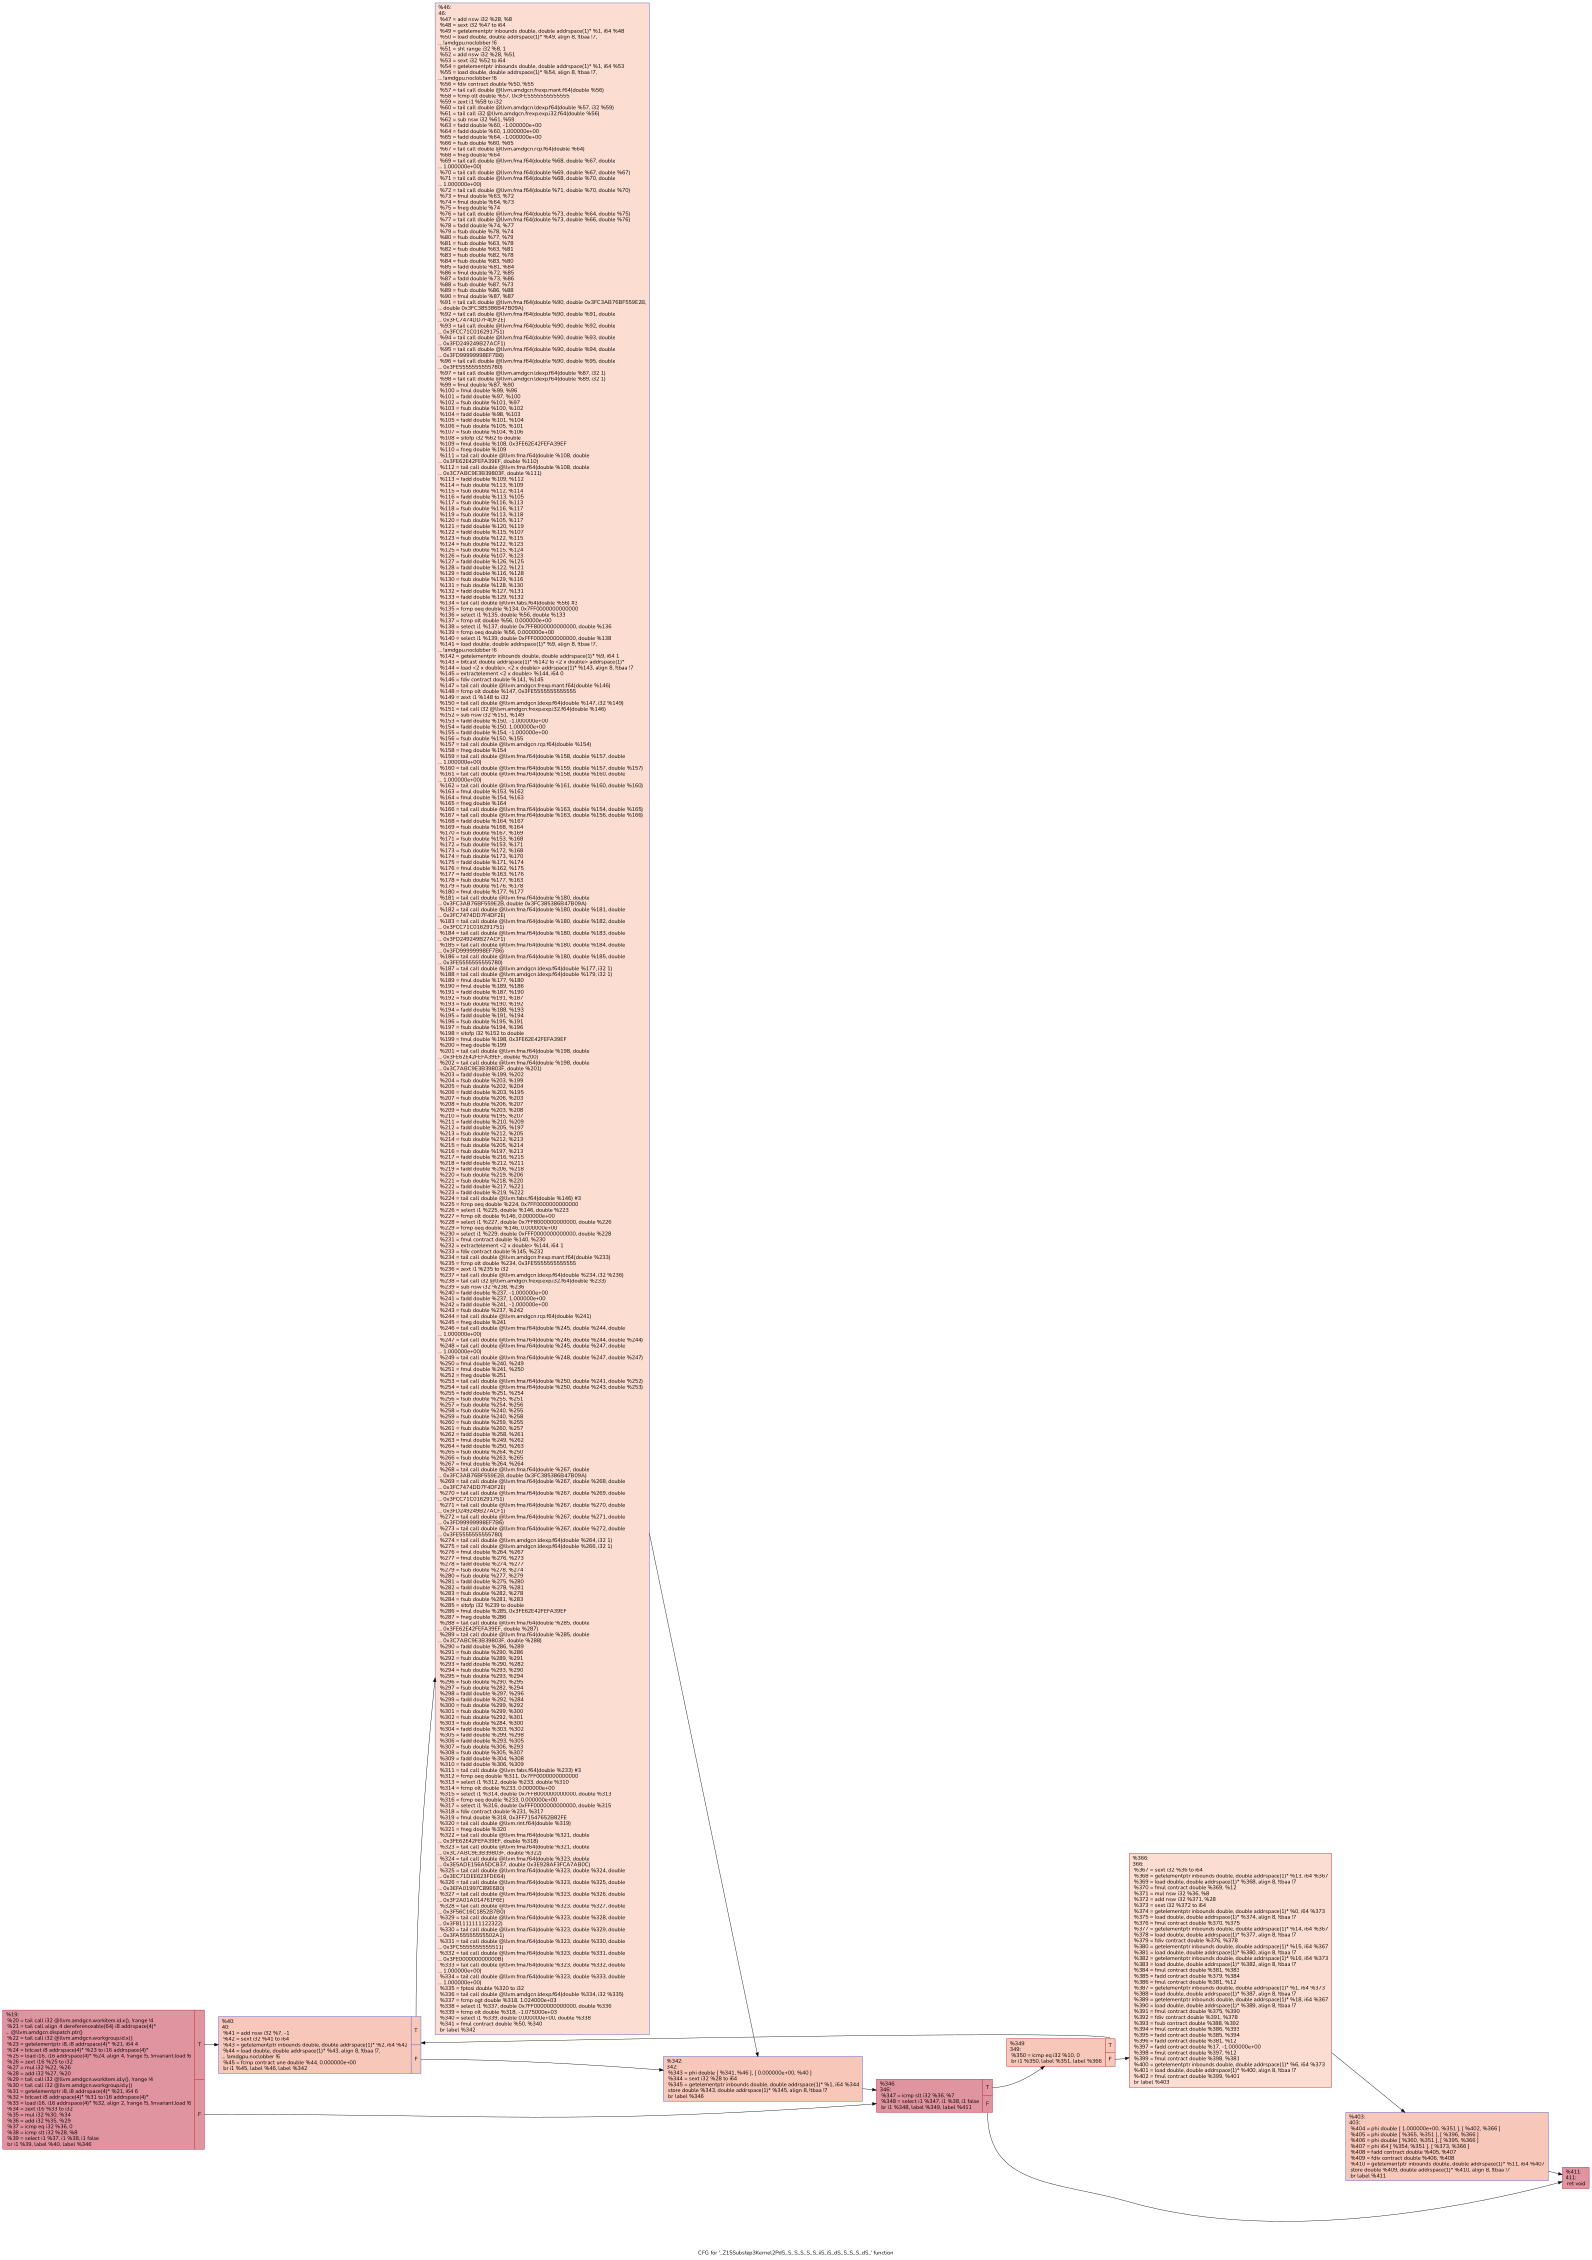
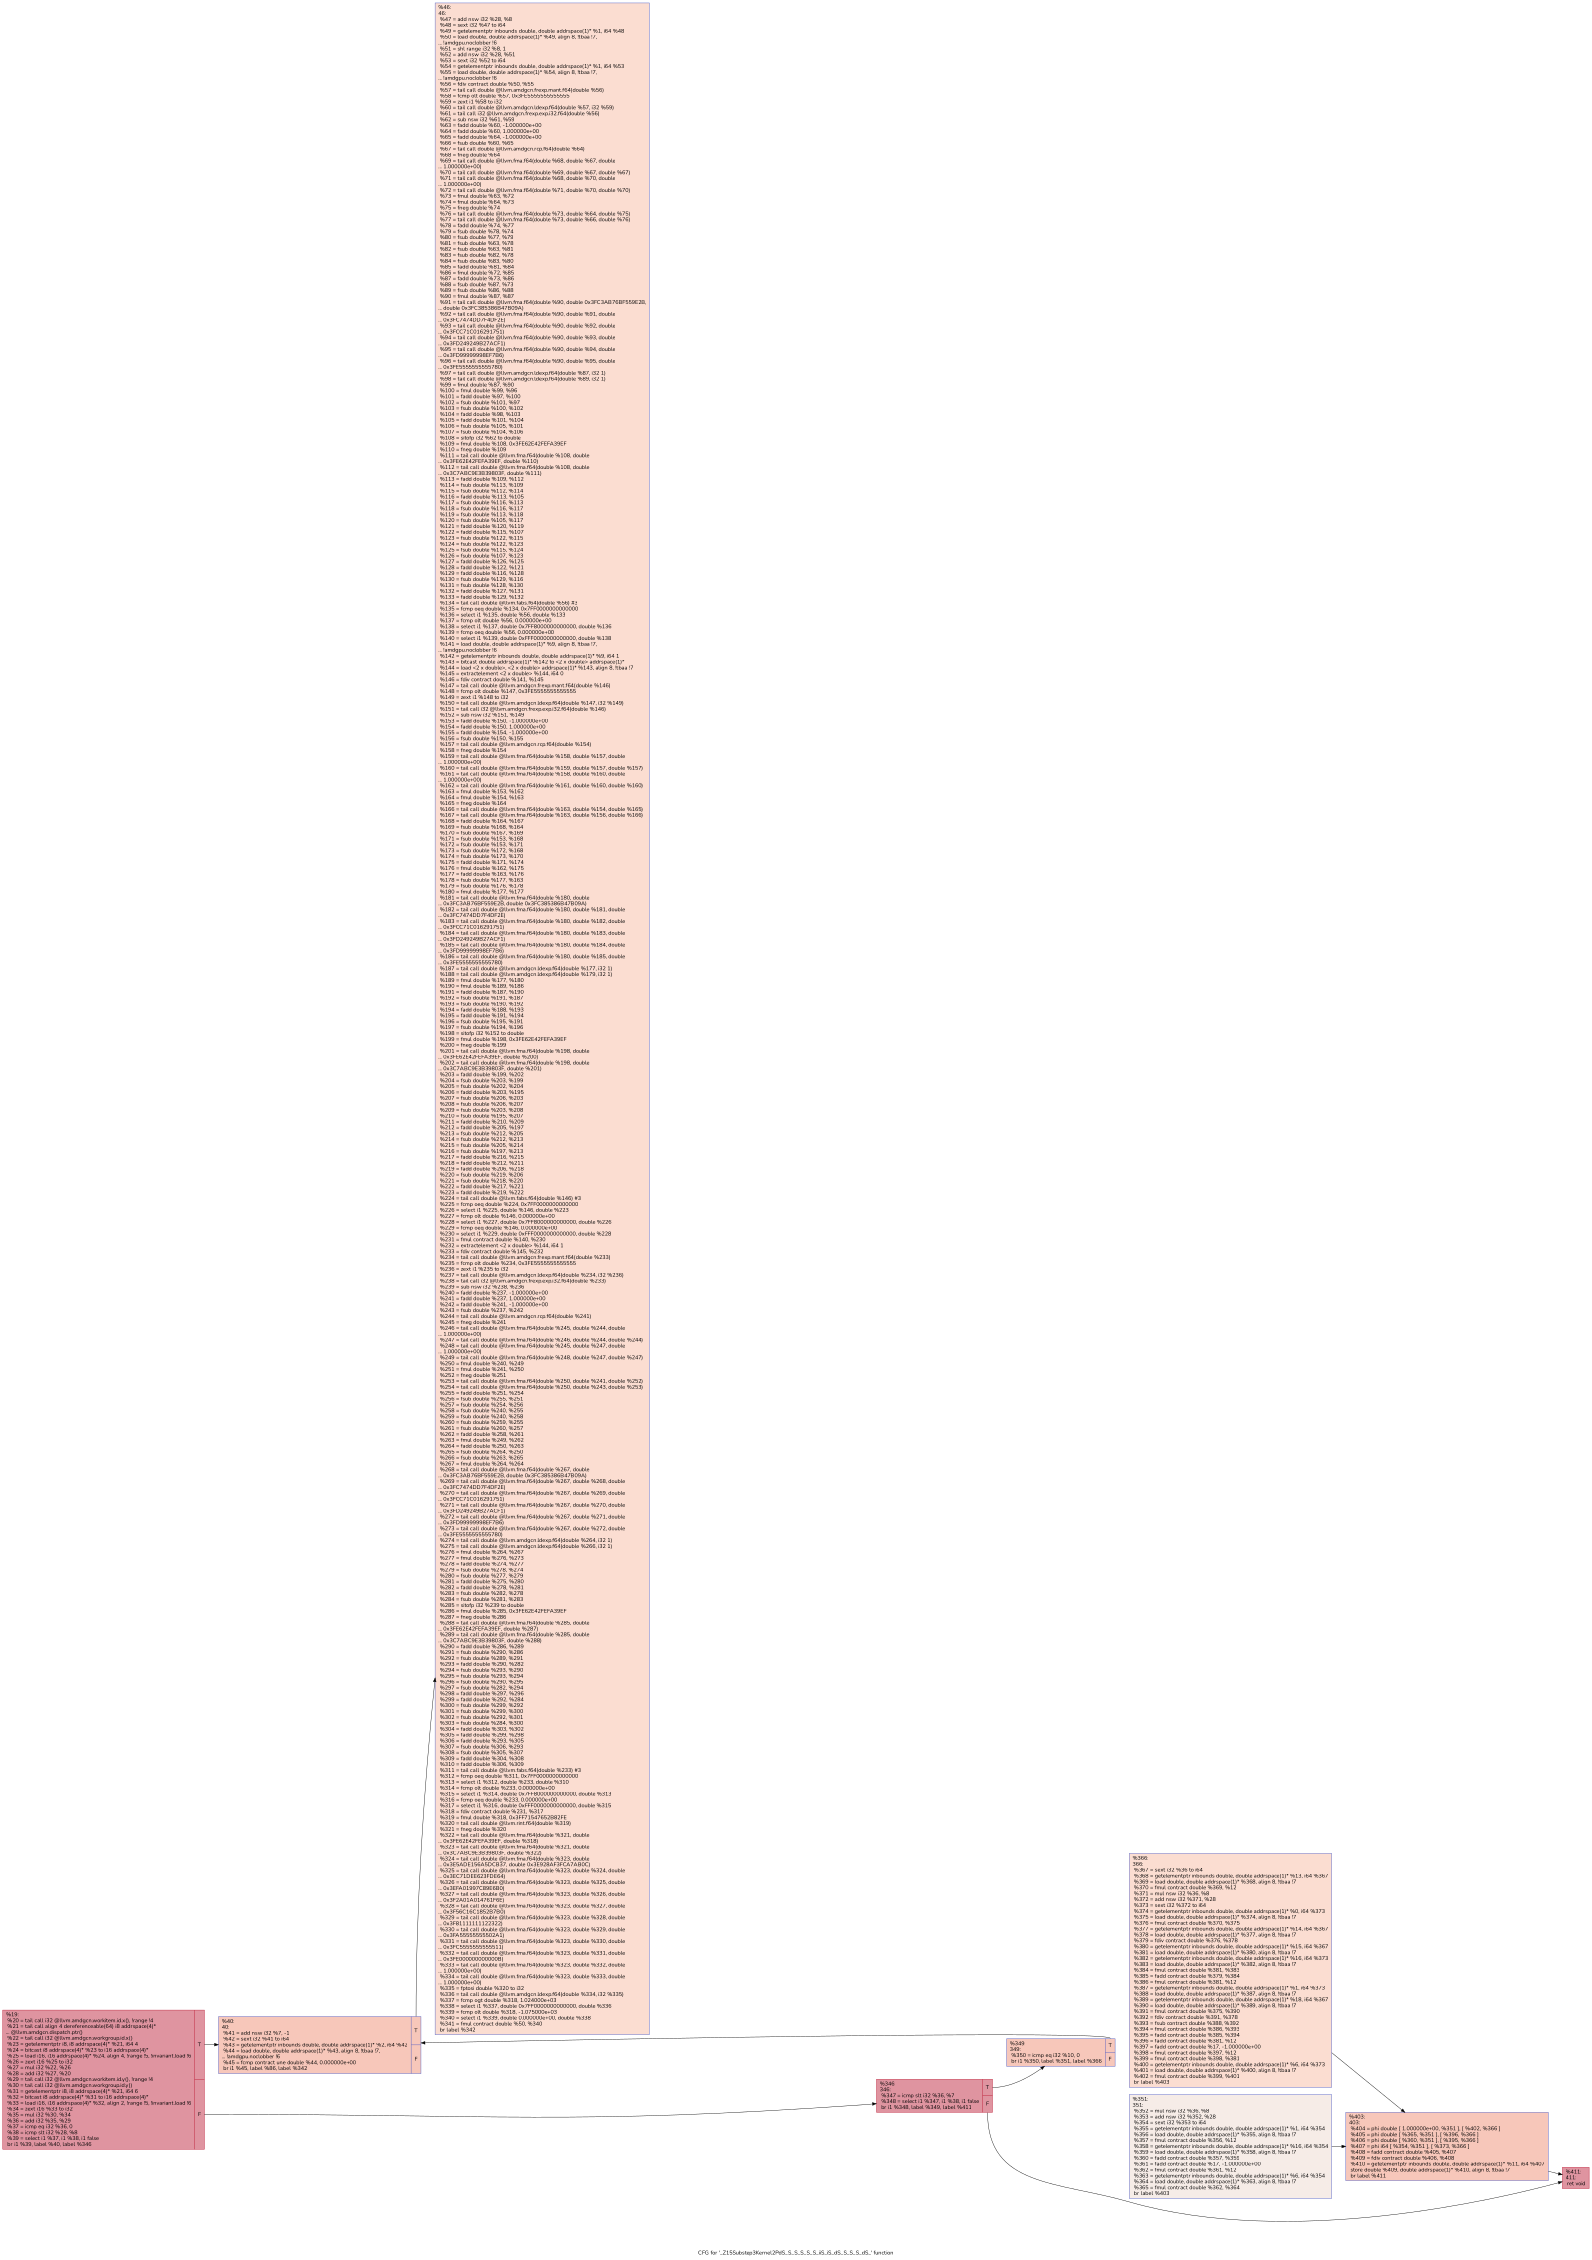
(1230, 1970) -> (1230, 1970)
(1061, 2053) -> (1061, 2053)
(1120, 2059) -> none
(265, 2068) -> (265, 2068)
(763, 2079) -> none
none -> (1230, 2146)
